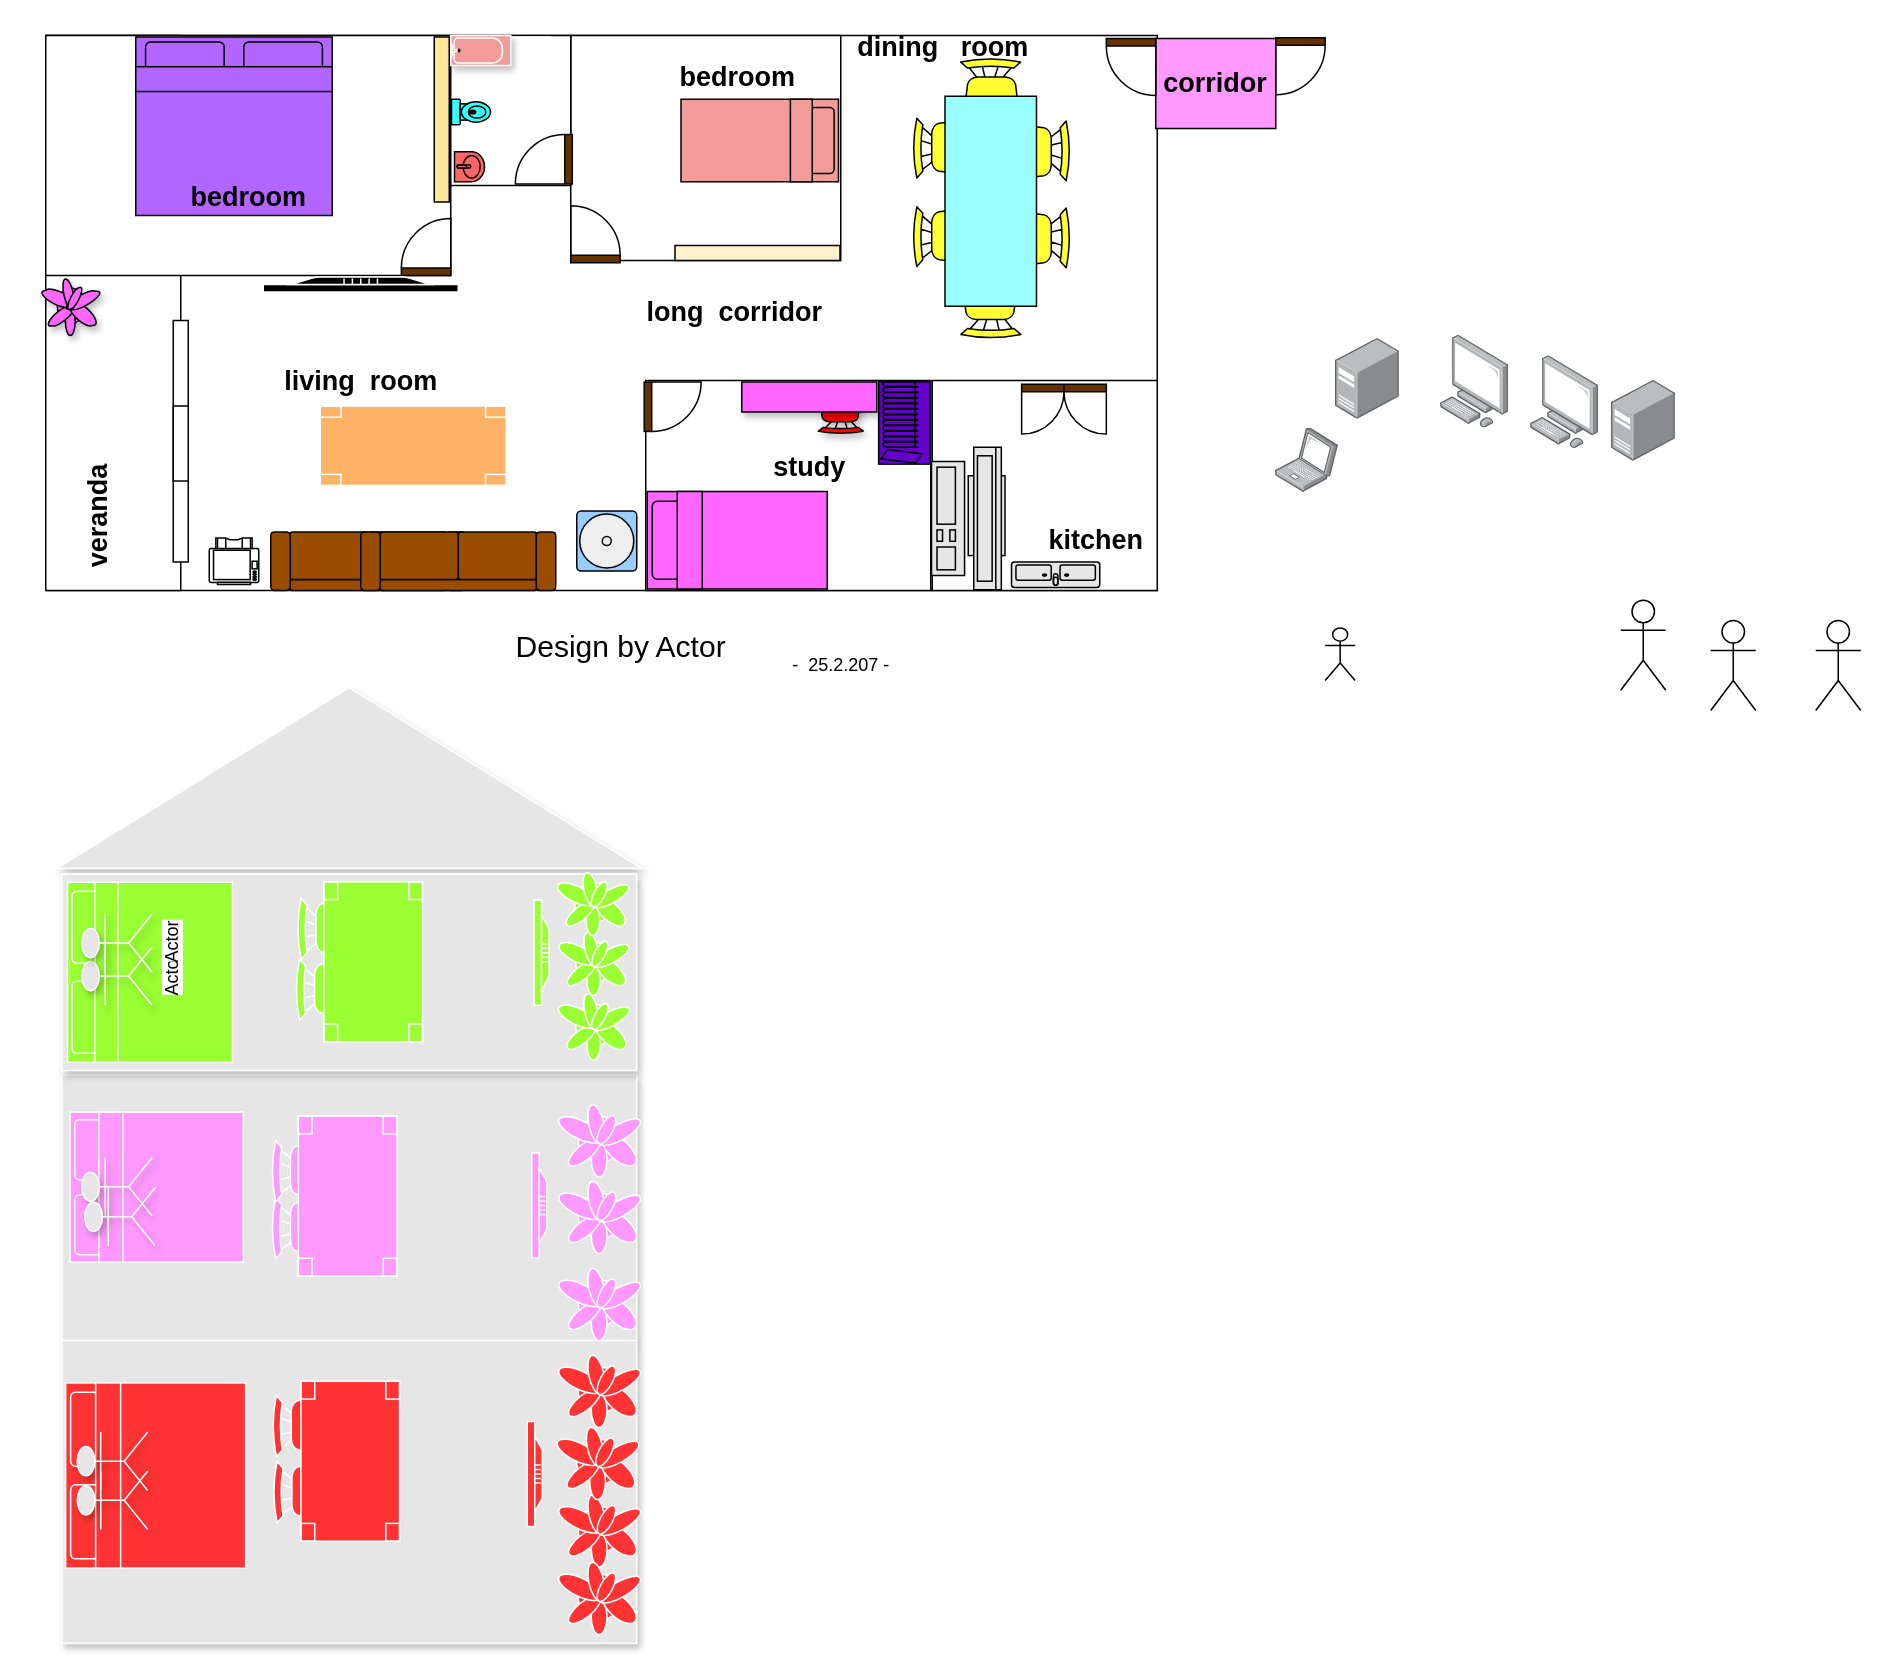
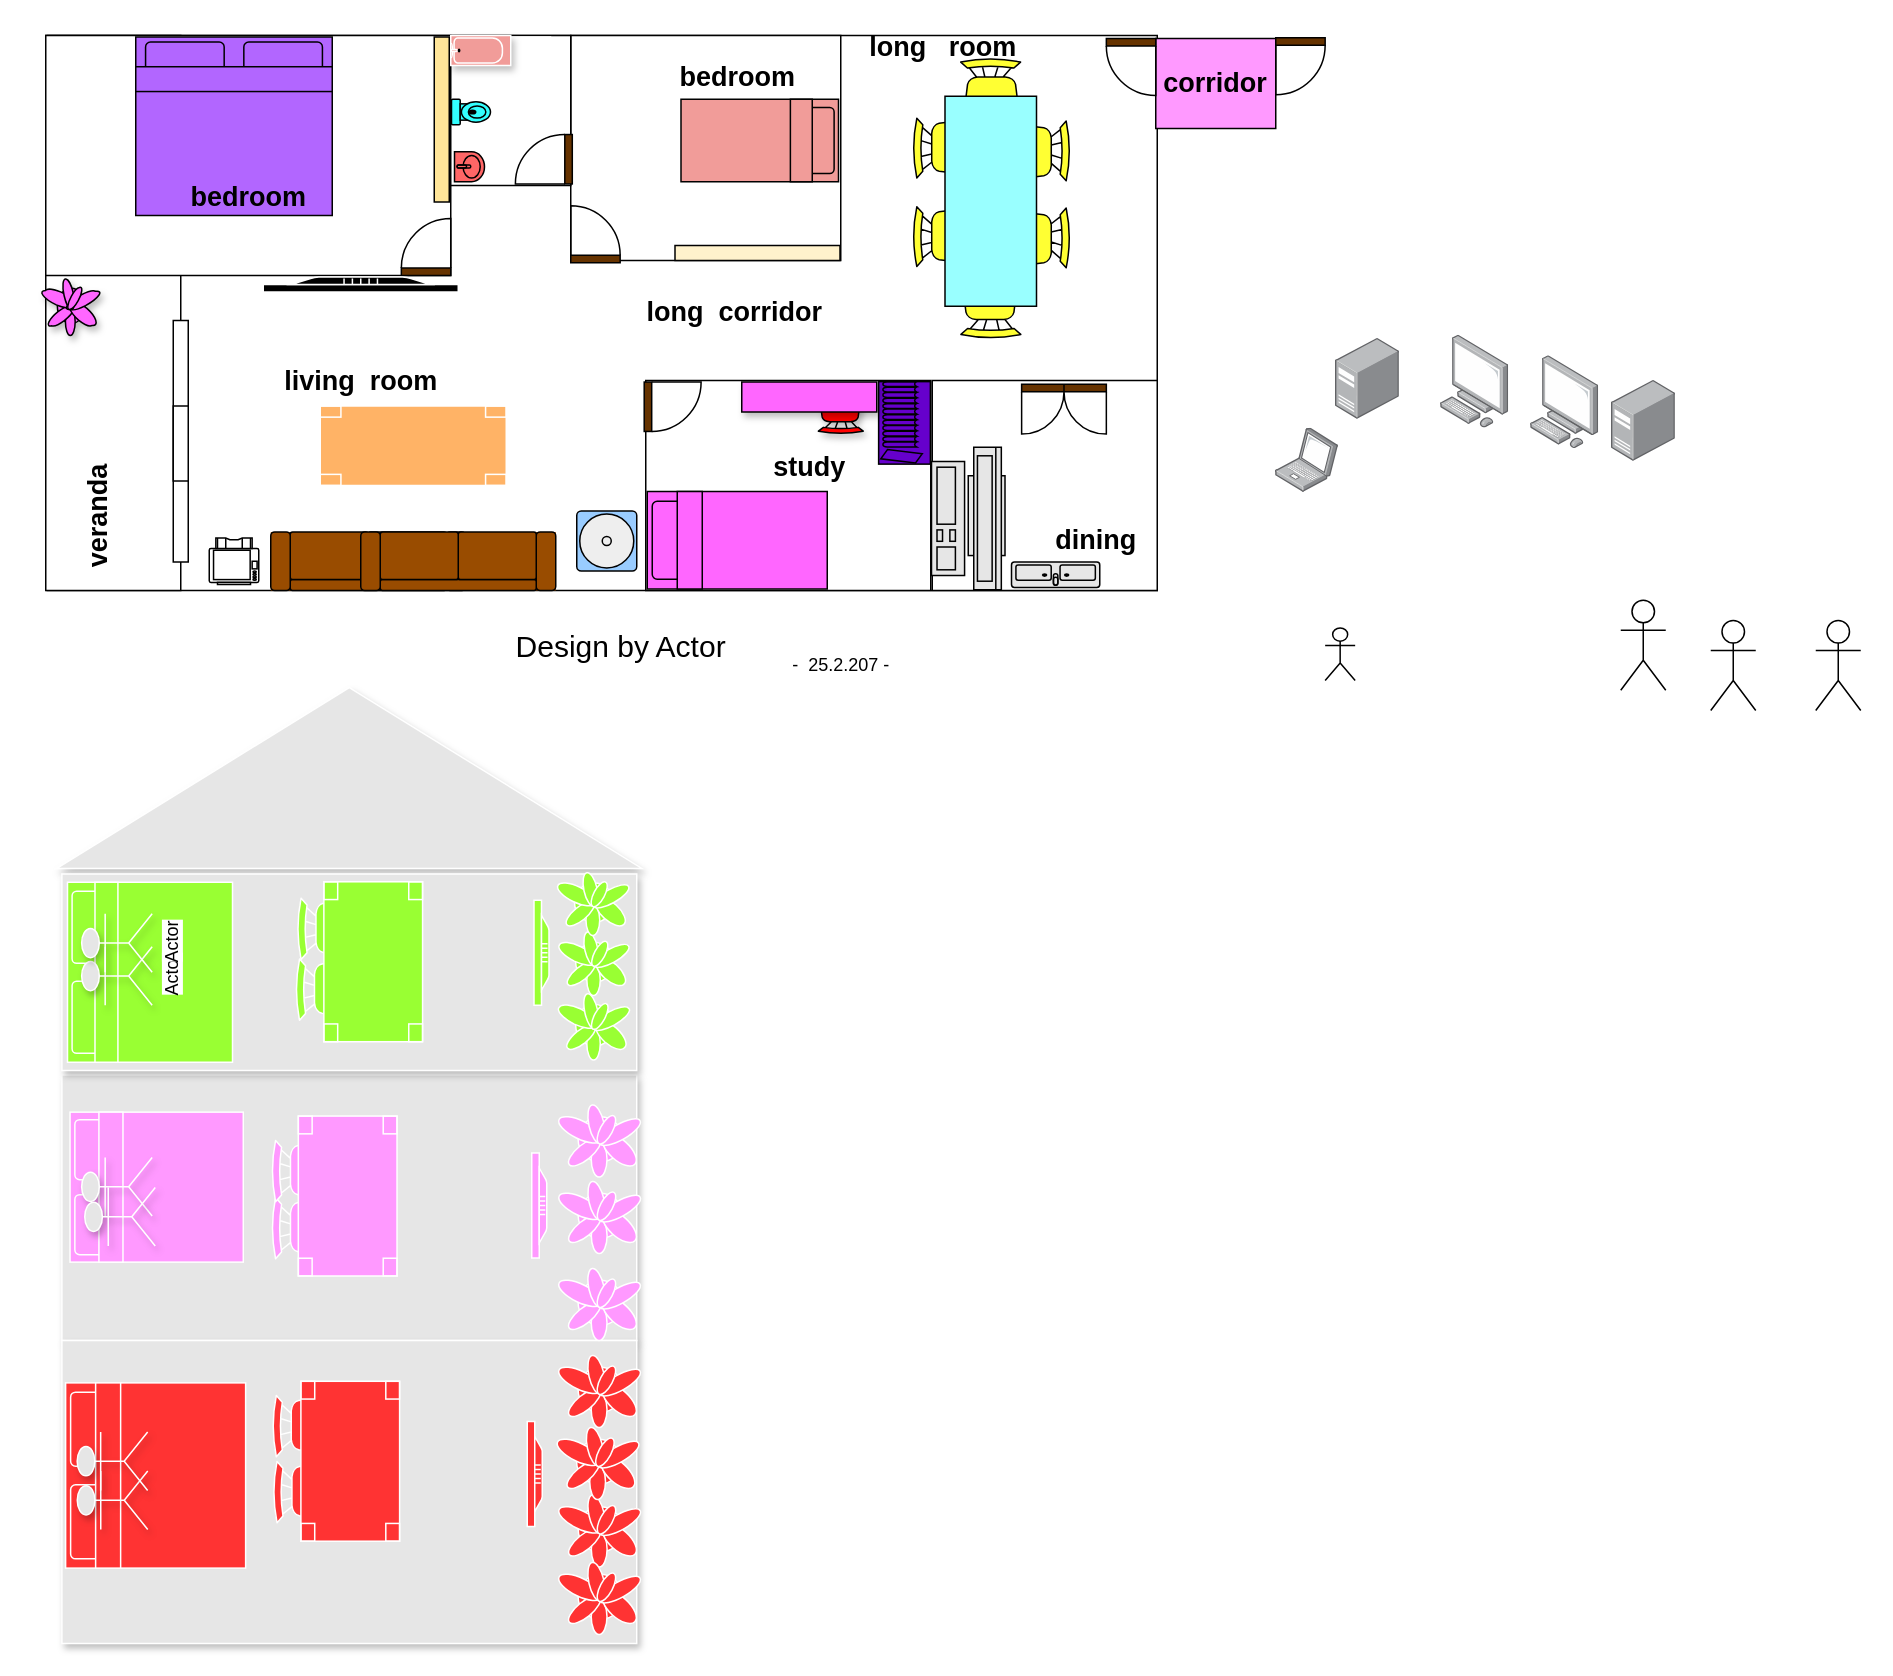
(944, 47) -> (944, 47)
(1097, 541) -> (1097, 541)
